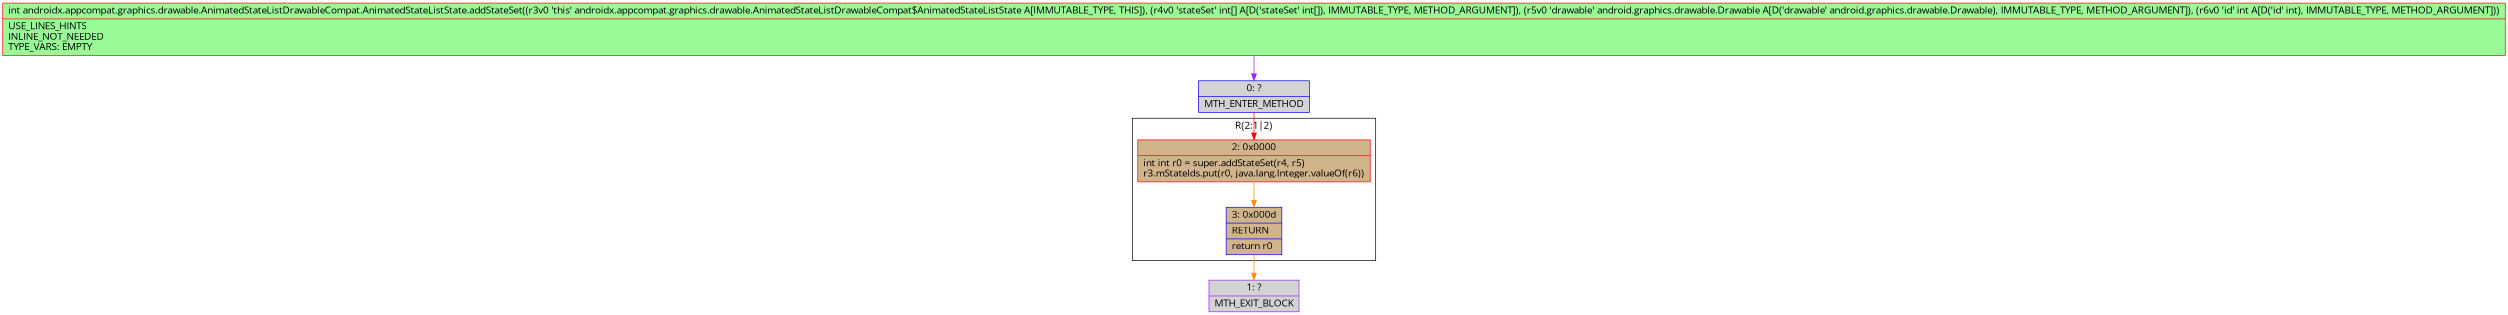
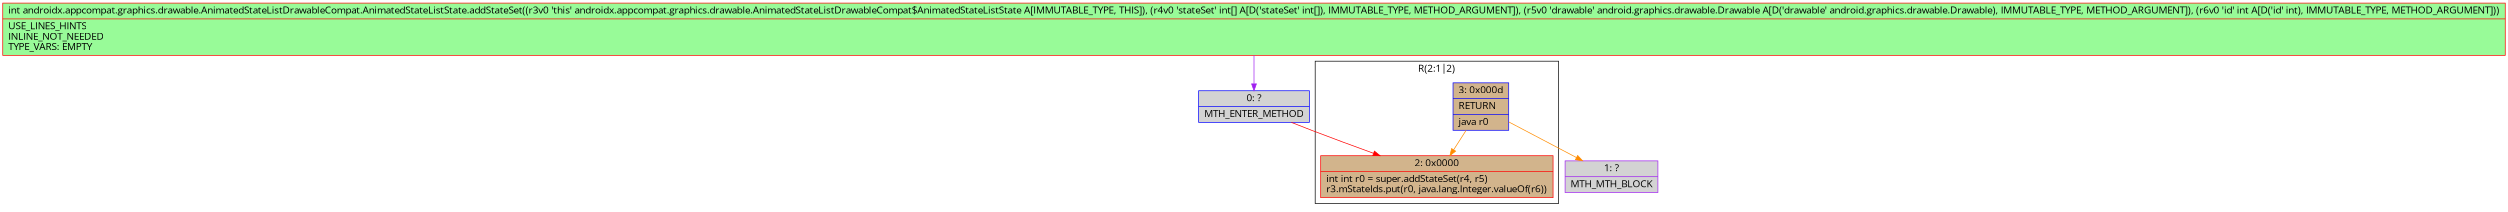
(1254, 191) -> (1460, 140)
(1252, 246) -> (1474, 122)
(1254, 304) -> (1612, 184)
